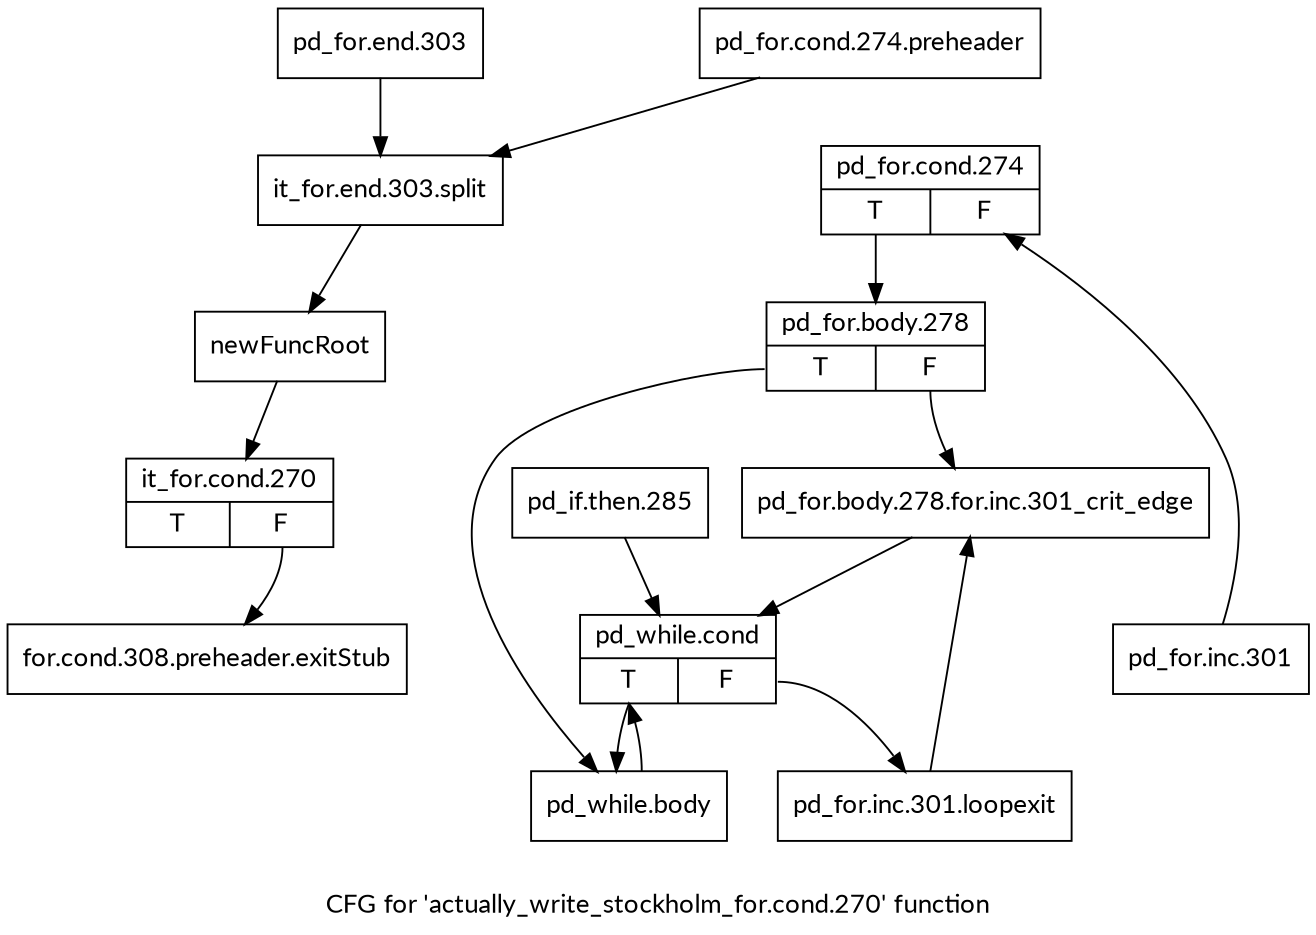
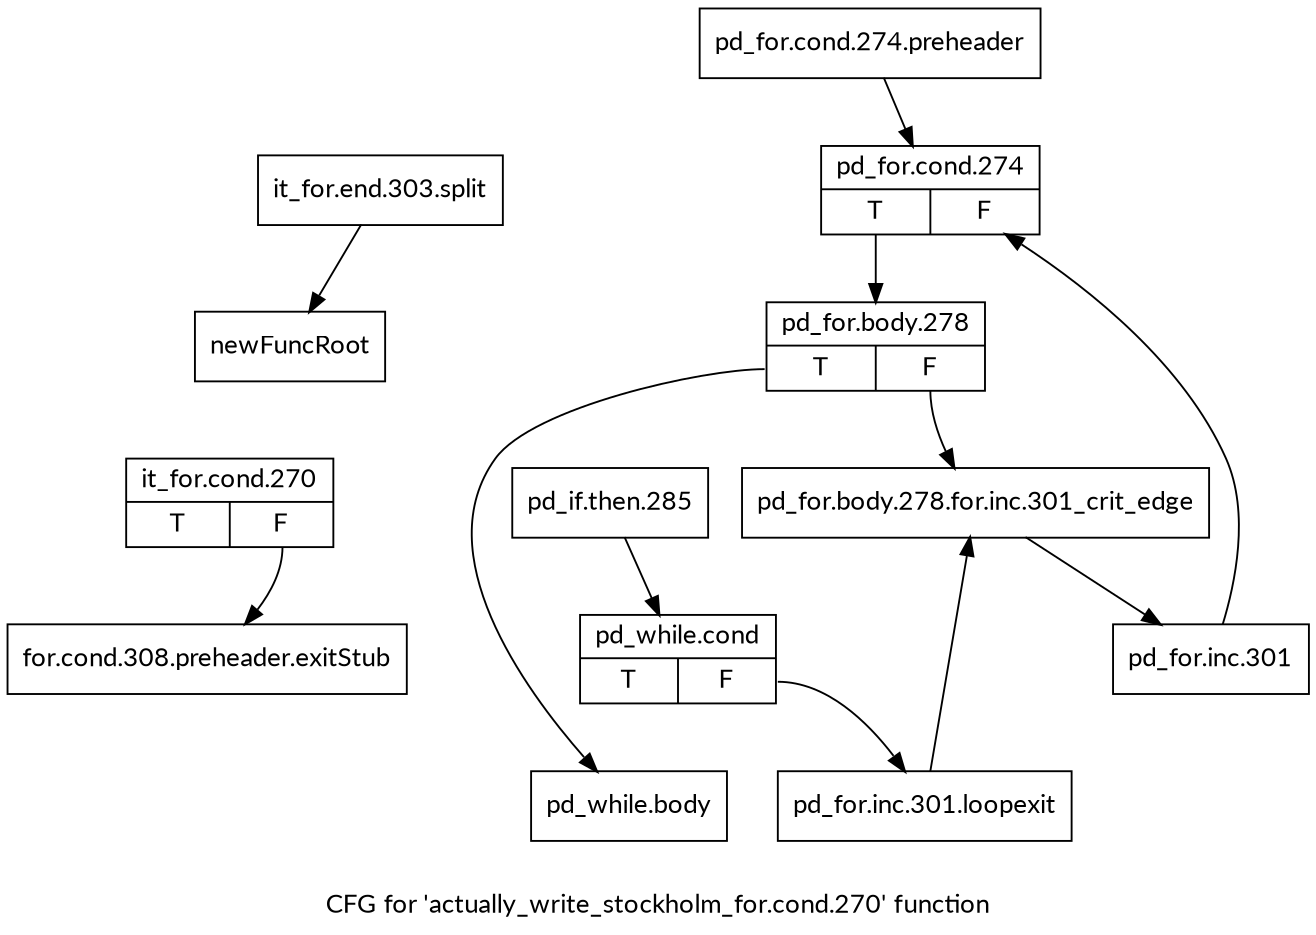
(380, 43) -> none
(635, 114) -> (895, 103)
(265, 411) -> none
(844, 572) -> (1085, 576)
(622, 728) -> none
(640, 747) -> none
